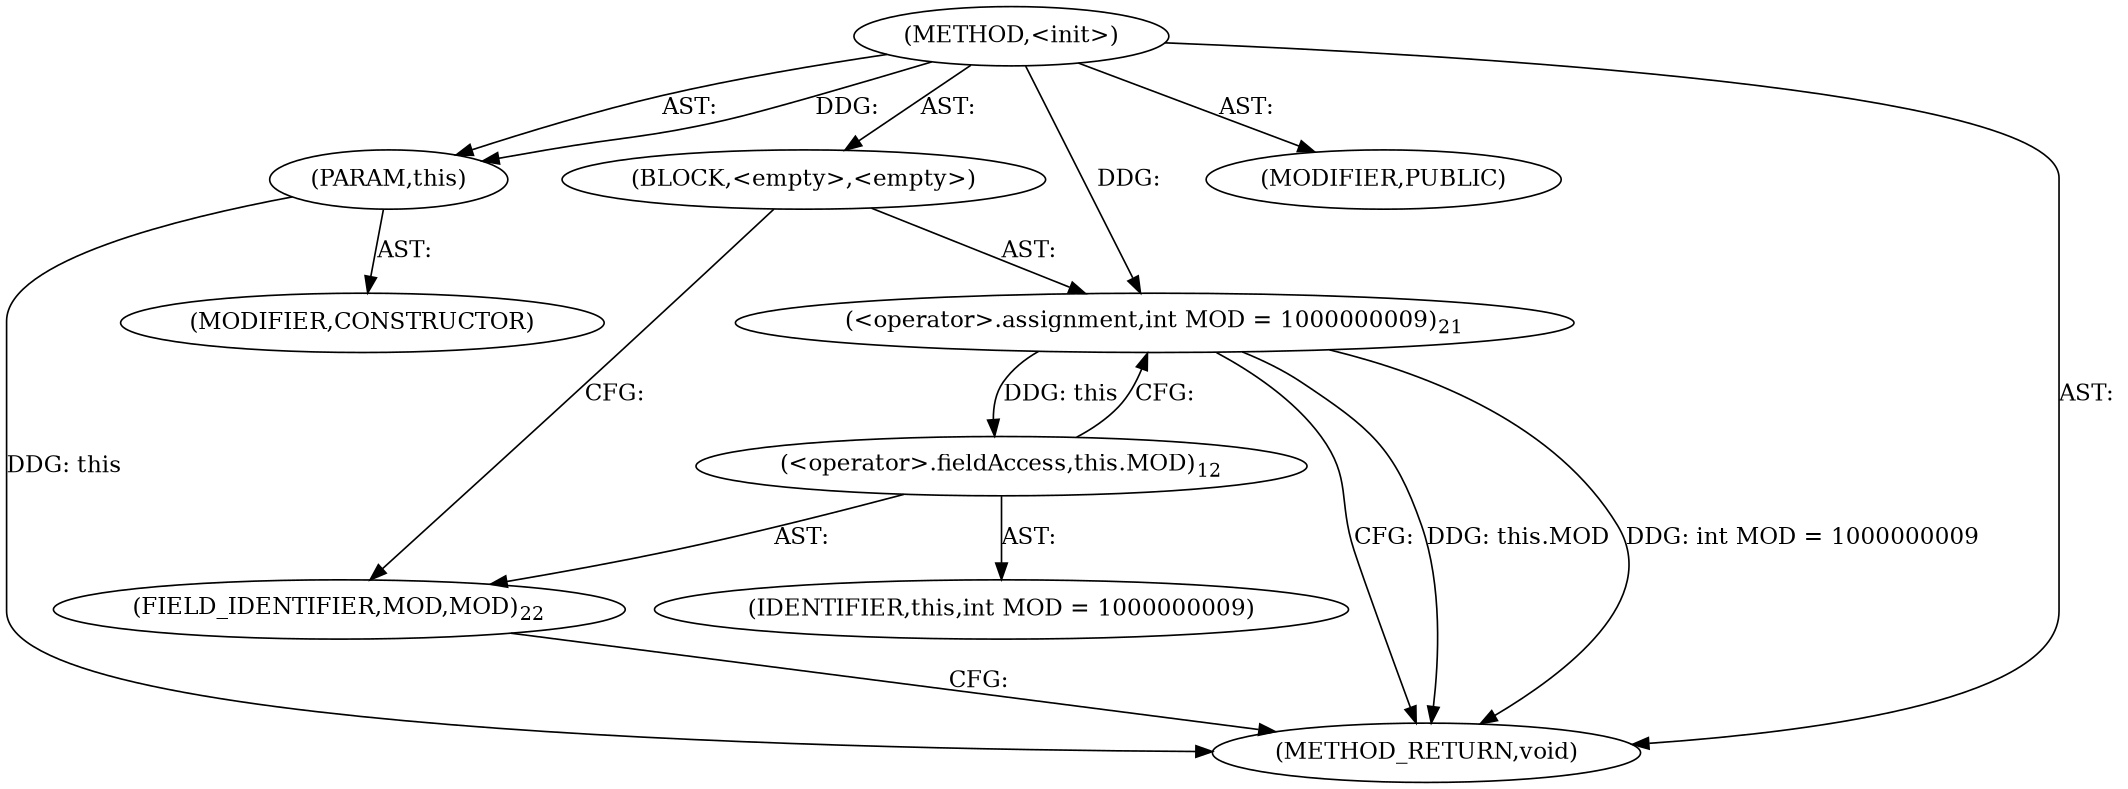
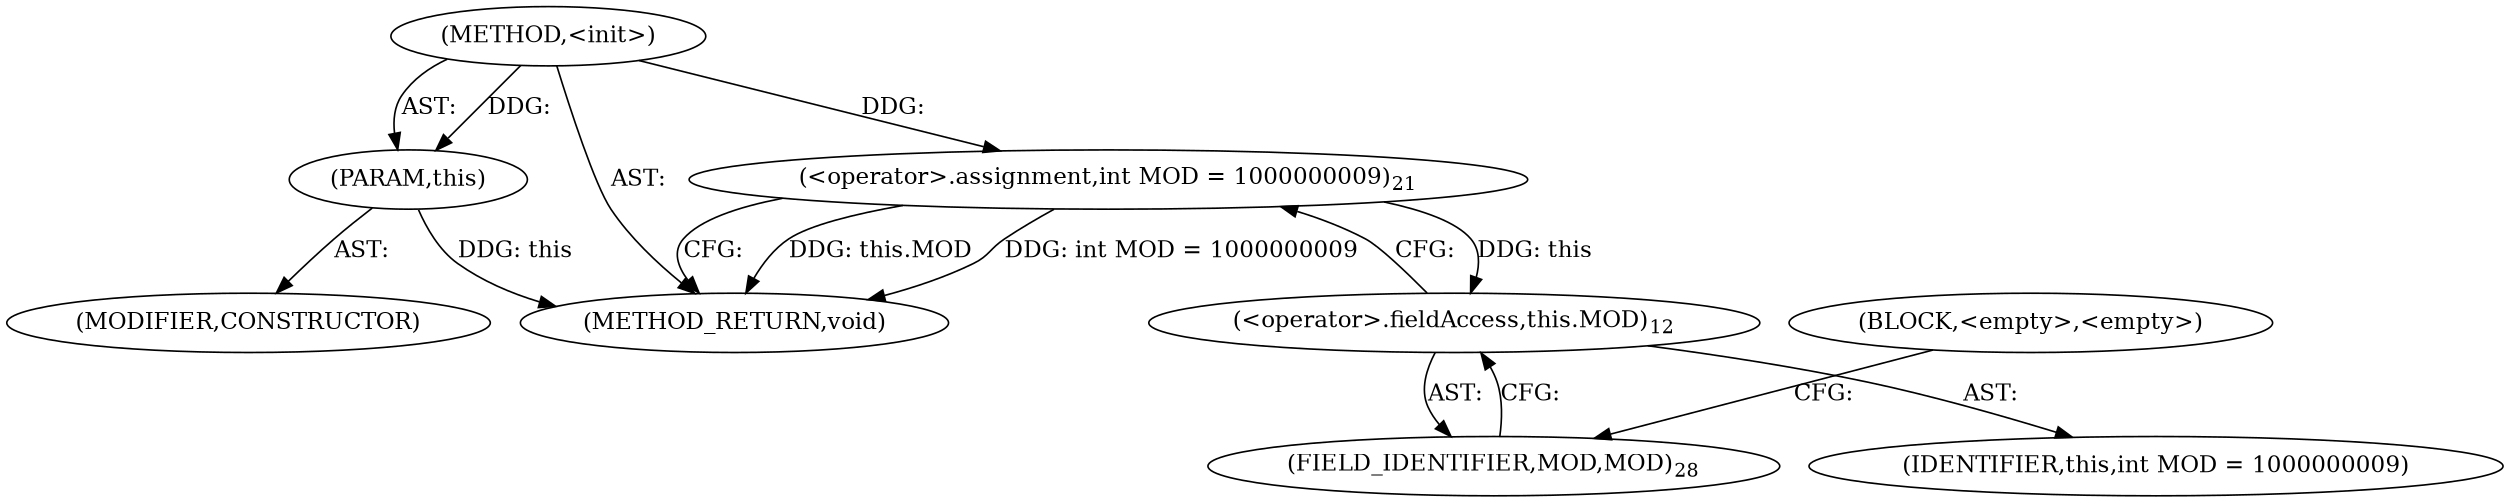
(915, 103) -> none
(1384, 180) -> none
(971, 248) -> none
(533, 607) -> (1687, 464)
(885, 681) -> (1501, 401)
